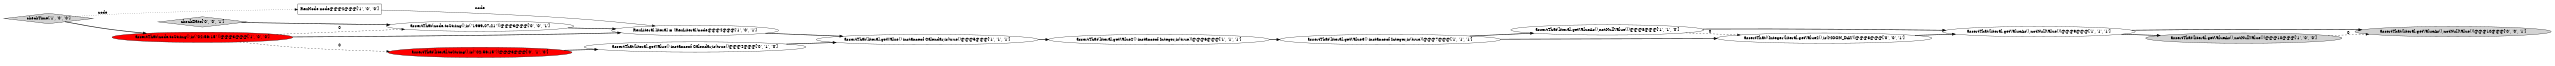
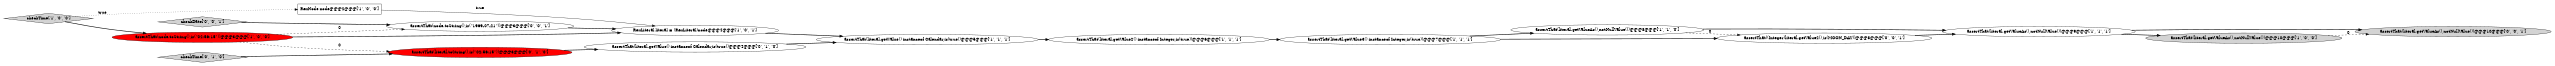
(480, 8) -> (480, 8)
(103, 13) -> (103, 13)
none -> (202, 57)
